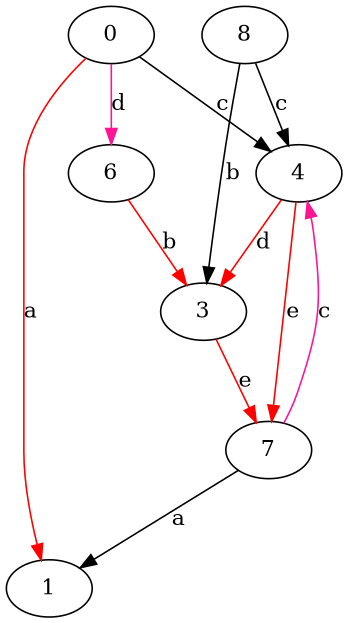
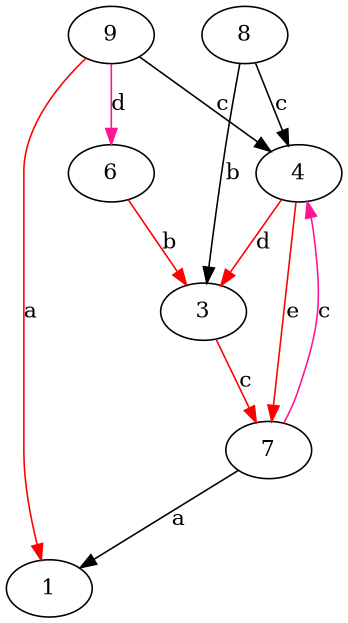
(111, 35) -> (111, 35)
(246, 381) -> (246, 381)
